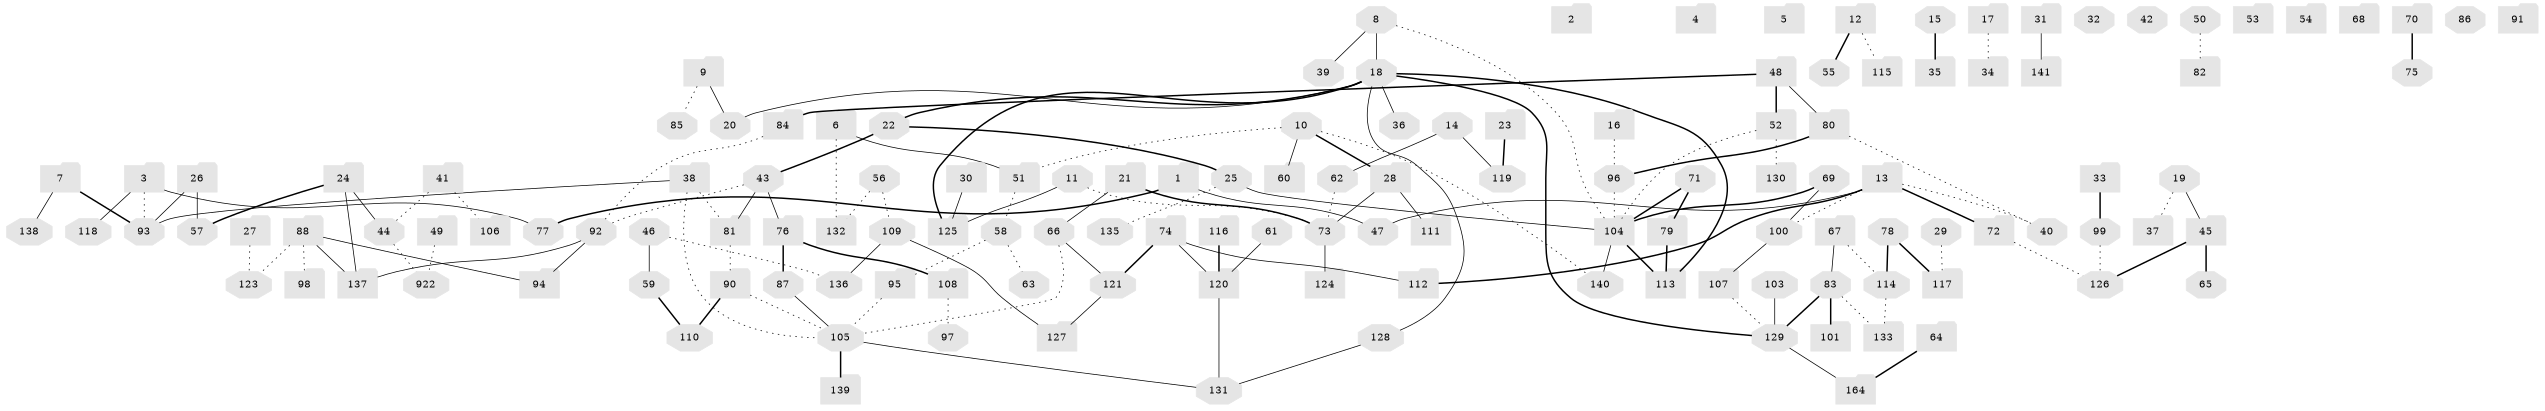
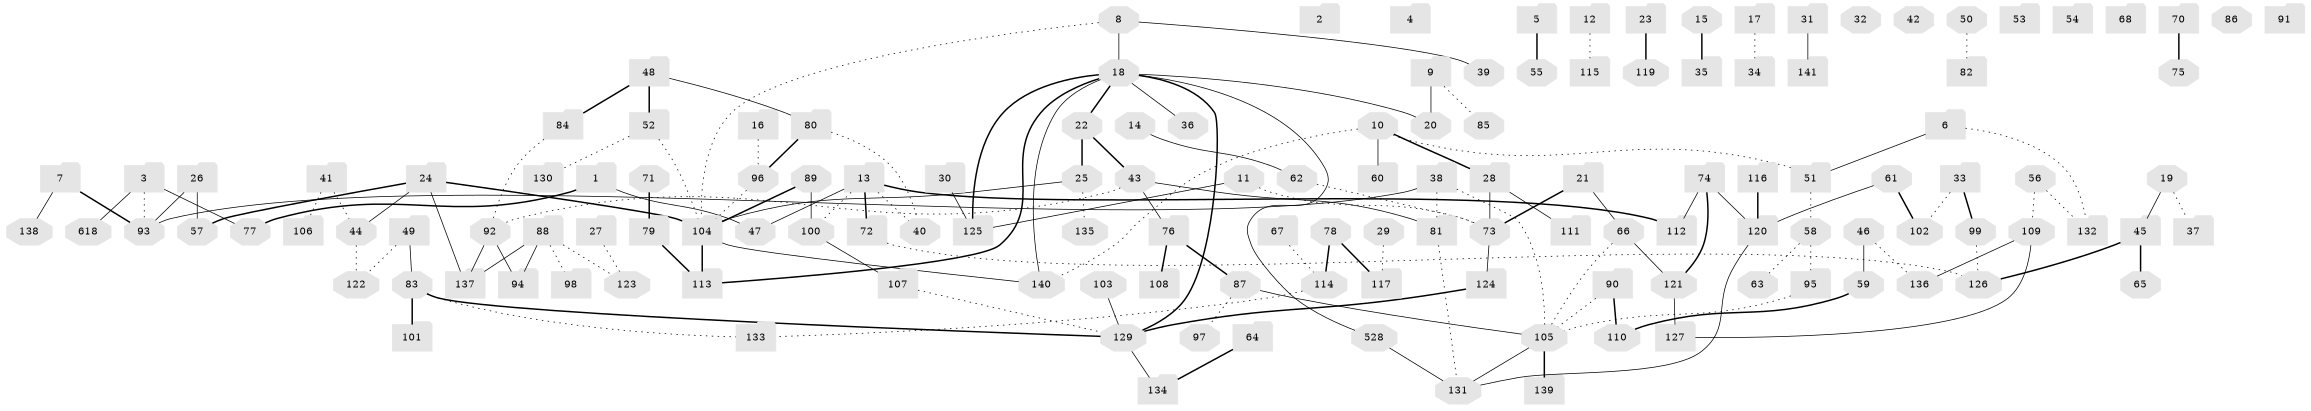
(1842, 46) -> (1537, 46)
(1477, 152) -> none
none -> (1038, 162)
(1829, 179) -> (811, 179)
(1659, 203) -> (576, 201)
(88, 232) -> (88, 232)
none -> (1920, 232)
(730, 258) -> (1448, 311)
(1833, 258) -> (411, 258)
(426, 285) -> (356, 285)
none -> (1297, 309)
(948, 311) -> (1220, 311)
(1381, 338) -> (1374, 338)
(1856, 391) -> (1158, 391)
